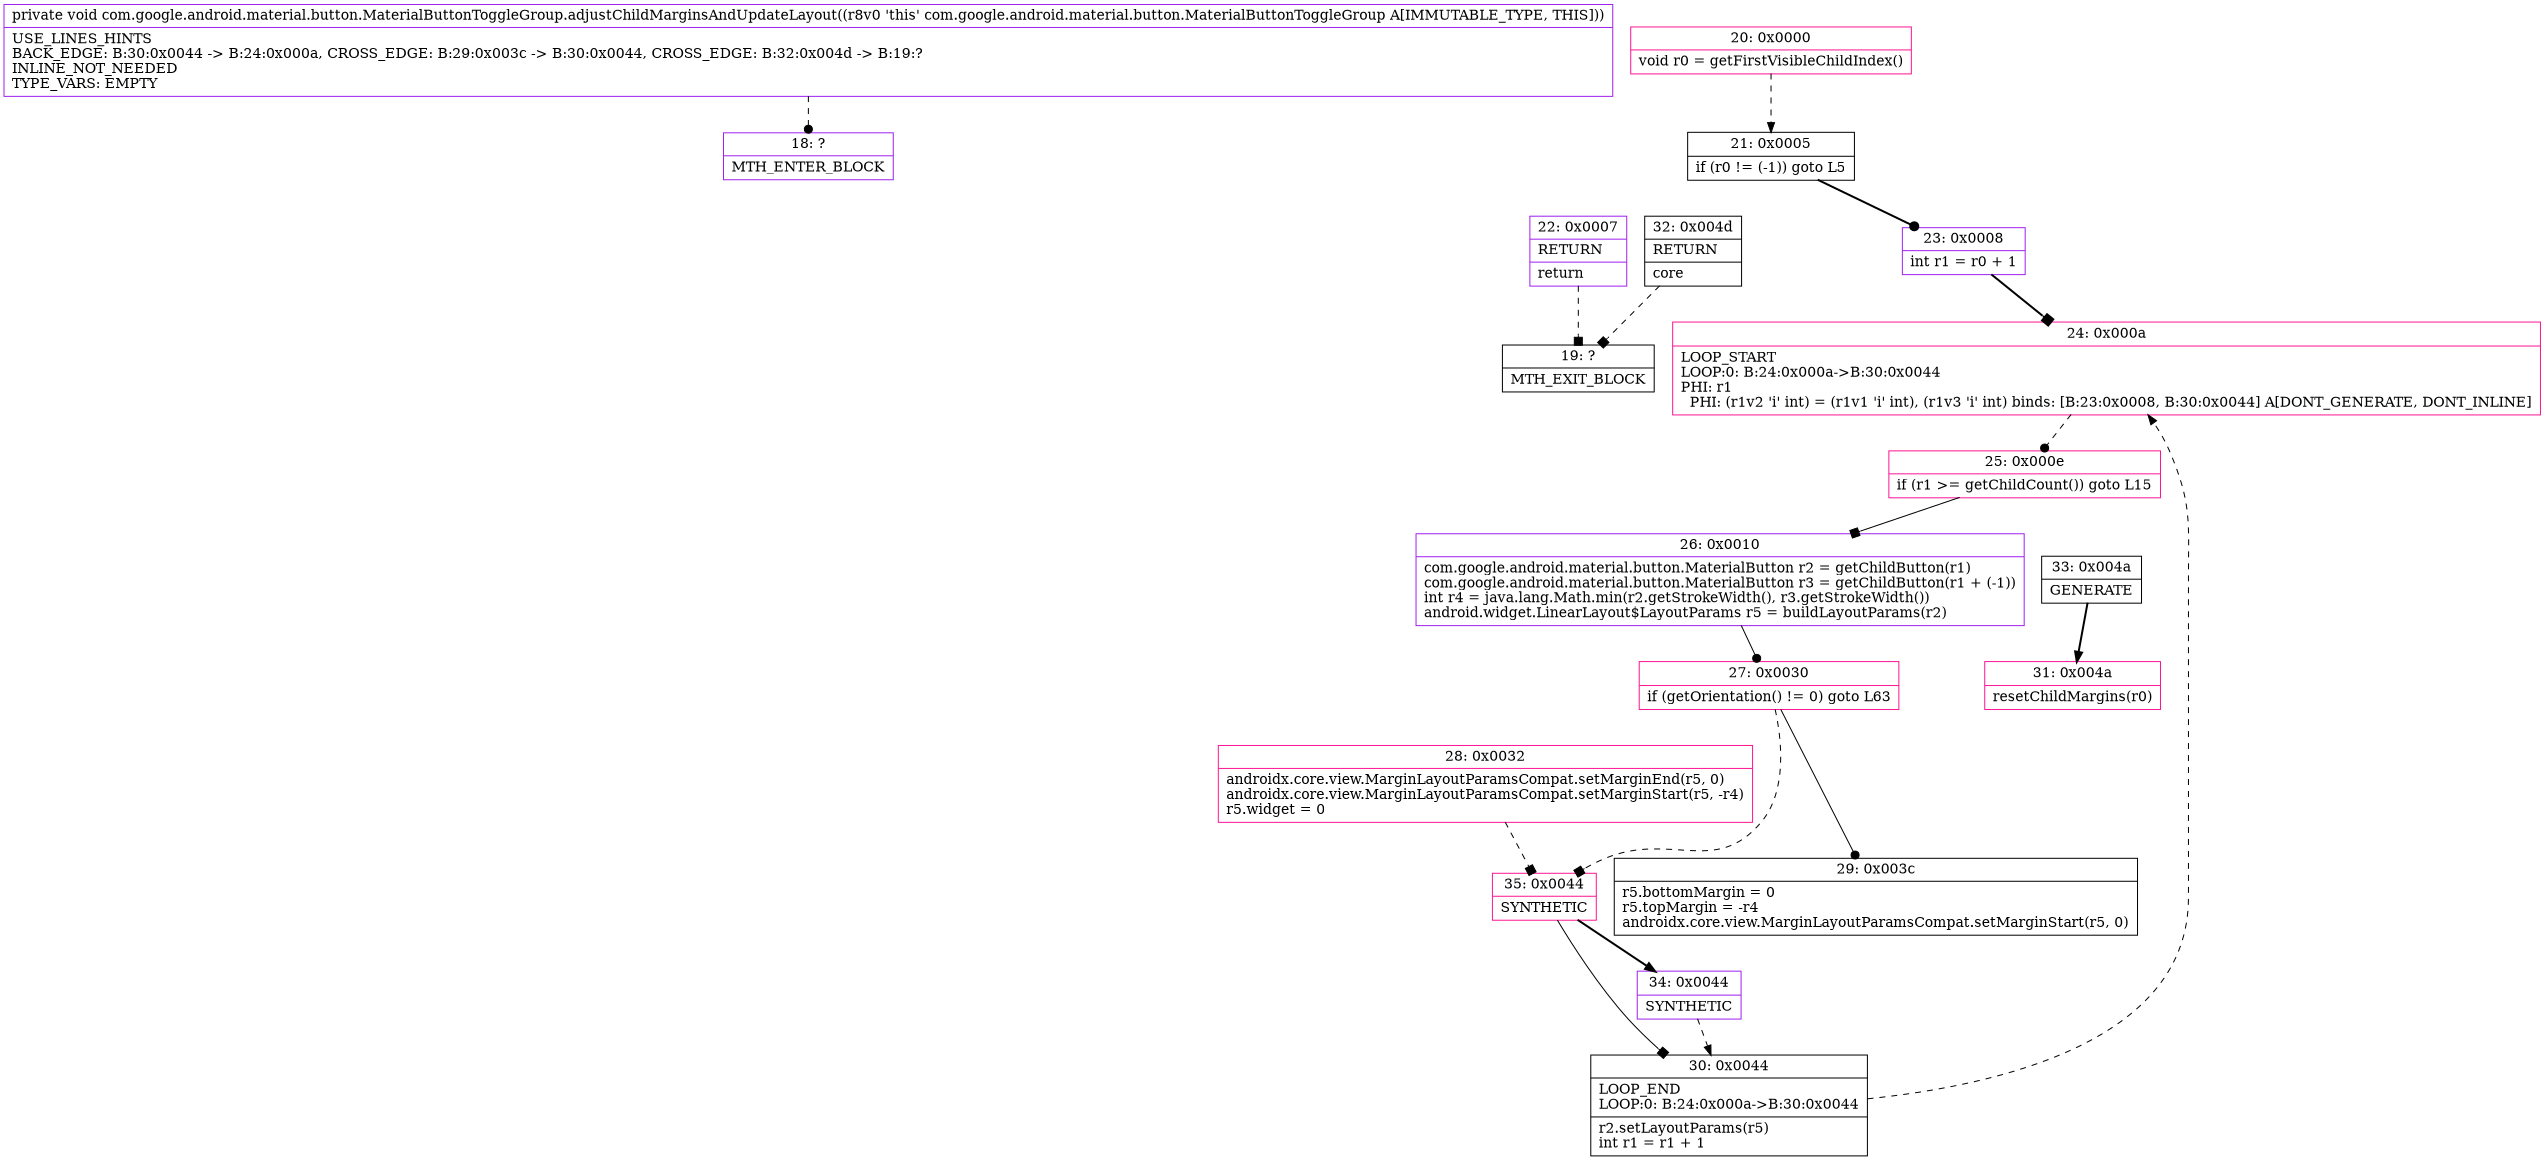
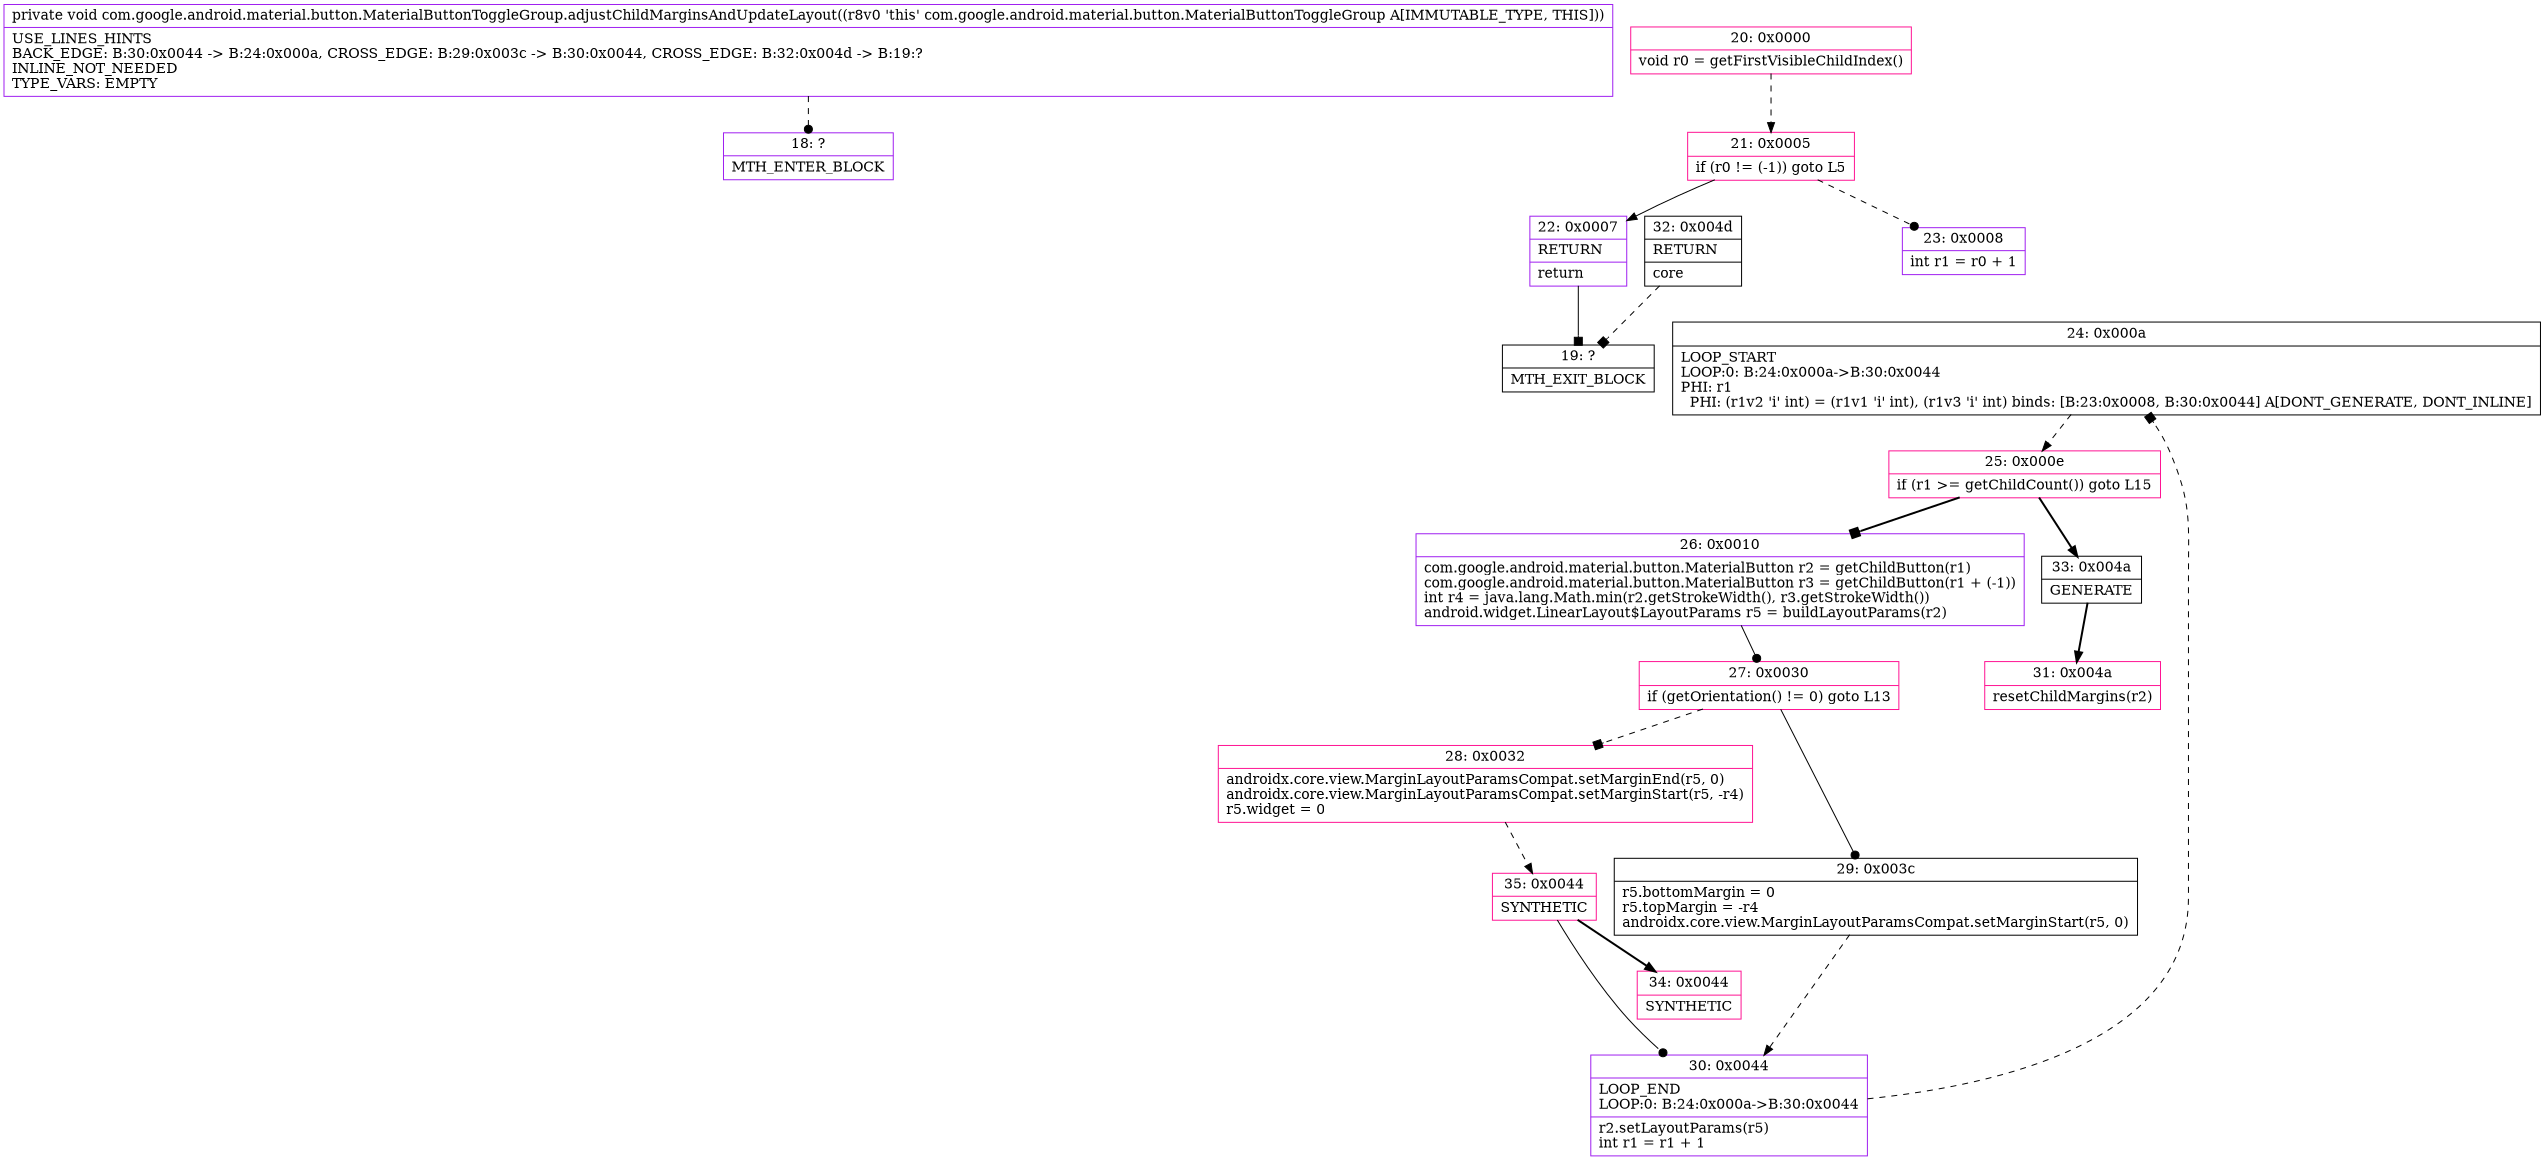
(1771, 156) -> (1771, 156)
none -> (1675, 197)
(1864, 202) -> (1864, 202)
(2017, 295) -> none
(1578, 310) -> (1578, 310)
(2107, 368) -> (2107, 368)
(2059, 430) -> (2059, 430)
(1910, 514) -> (1910, 514)
none -> (2055, 523)
(1769, 697) -> (1769, 697)
(2073, 697) -> (2073, 697)
(1516, 843) -> (1516, 843)
(1733, 844) -> (1653, 726)
(2188, 864) -> (2188, 864)
(1603, 988) -> (1603, 988)
(1689, 995) -> (1689, 995)
(1702, 1032) -> (1810, 991)
(1729, 1105) -> (1729, 1105)
